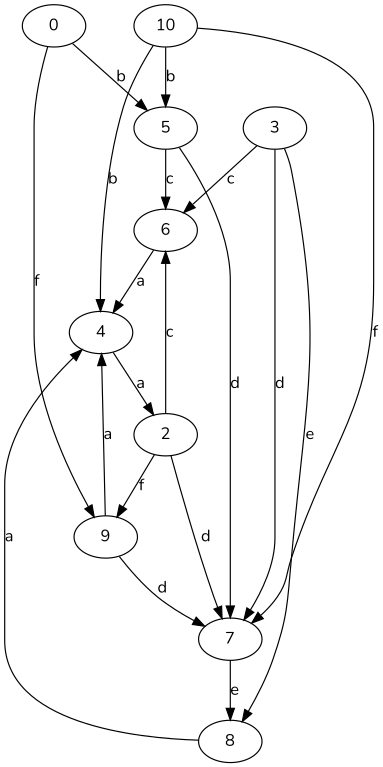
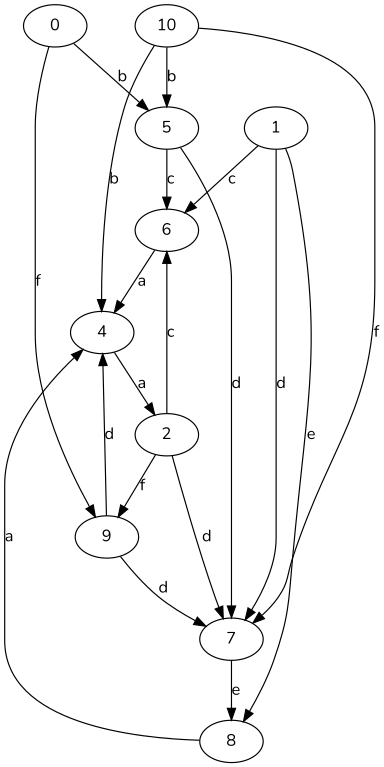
(275, 128) -> (276, 128)
(108, 435) -> (110, 435)
